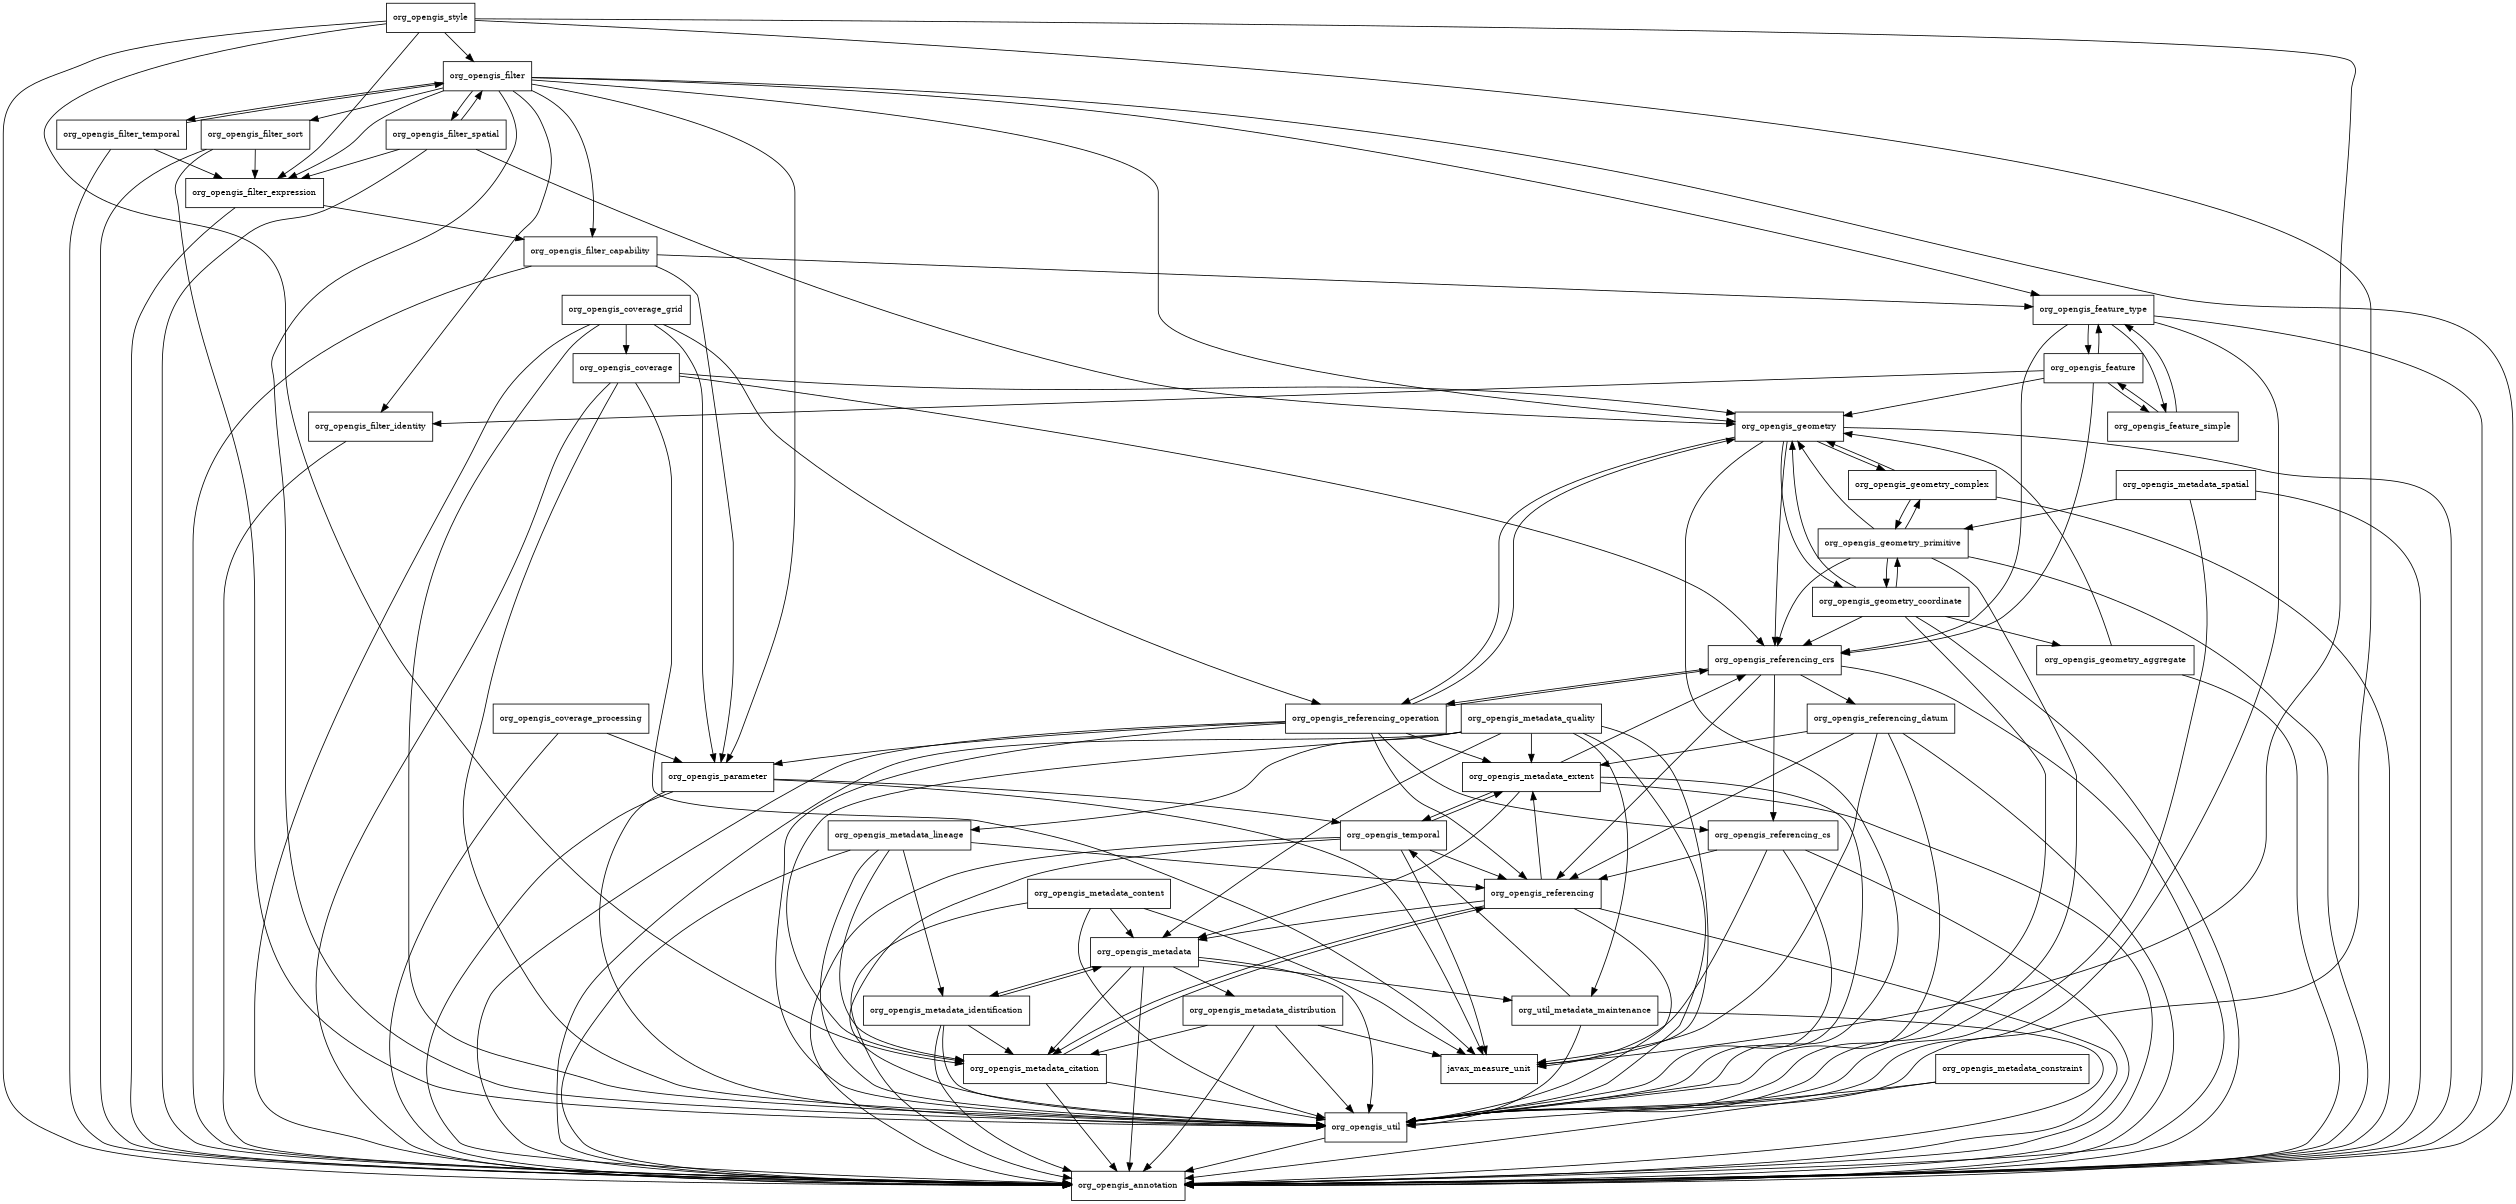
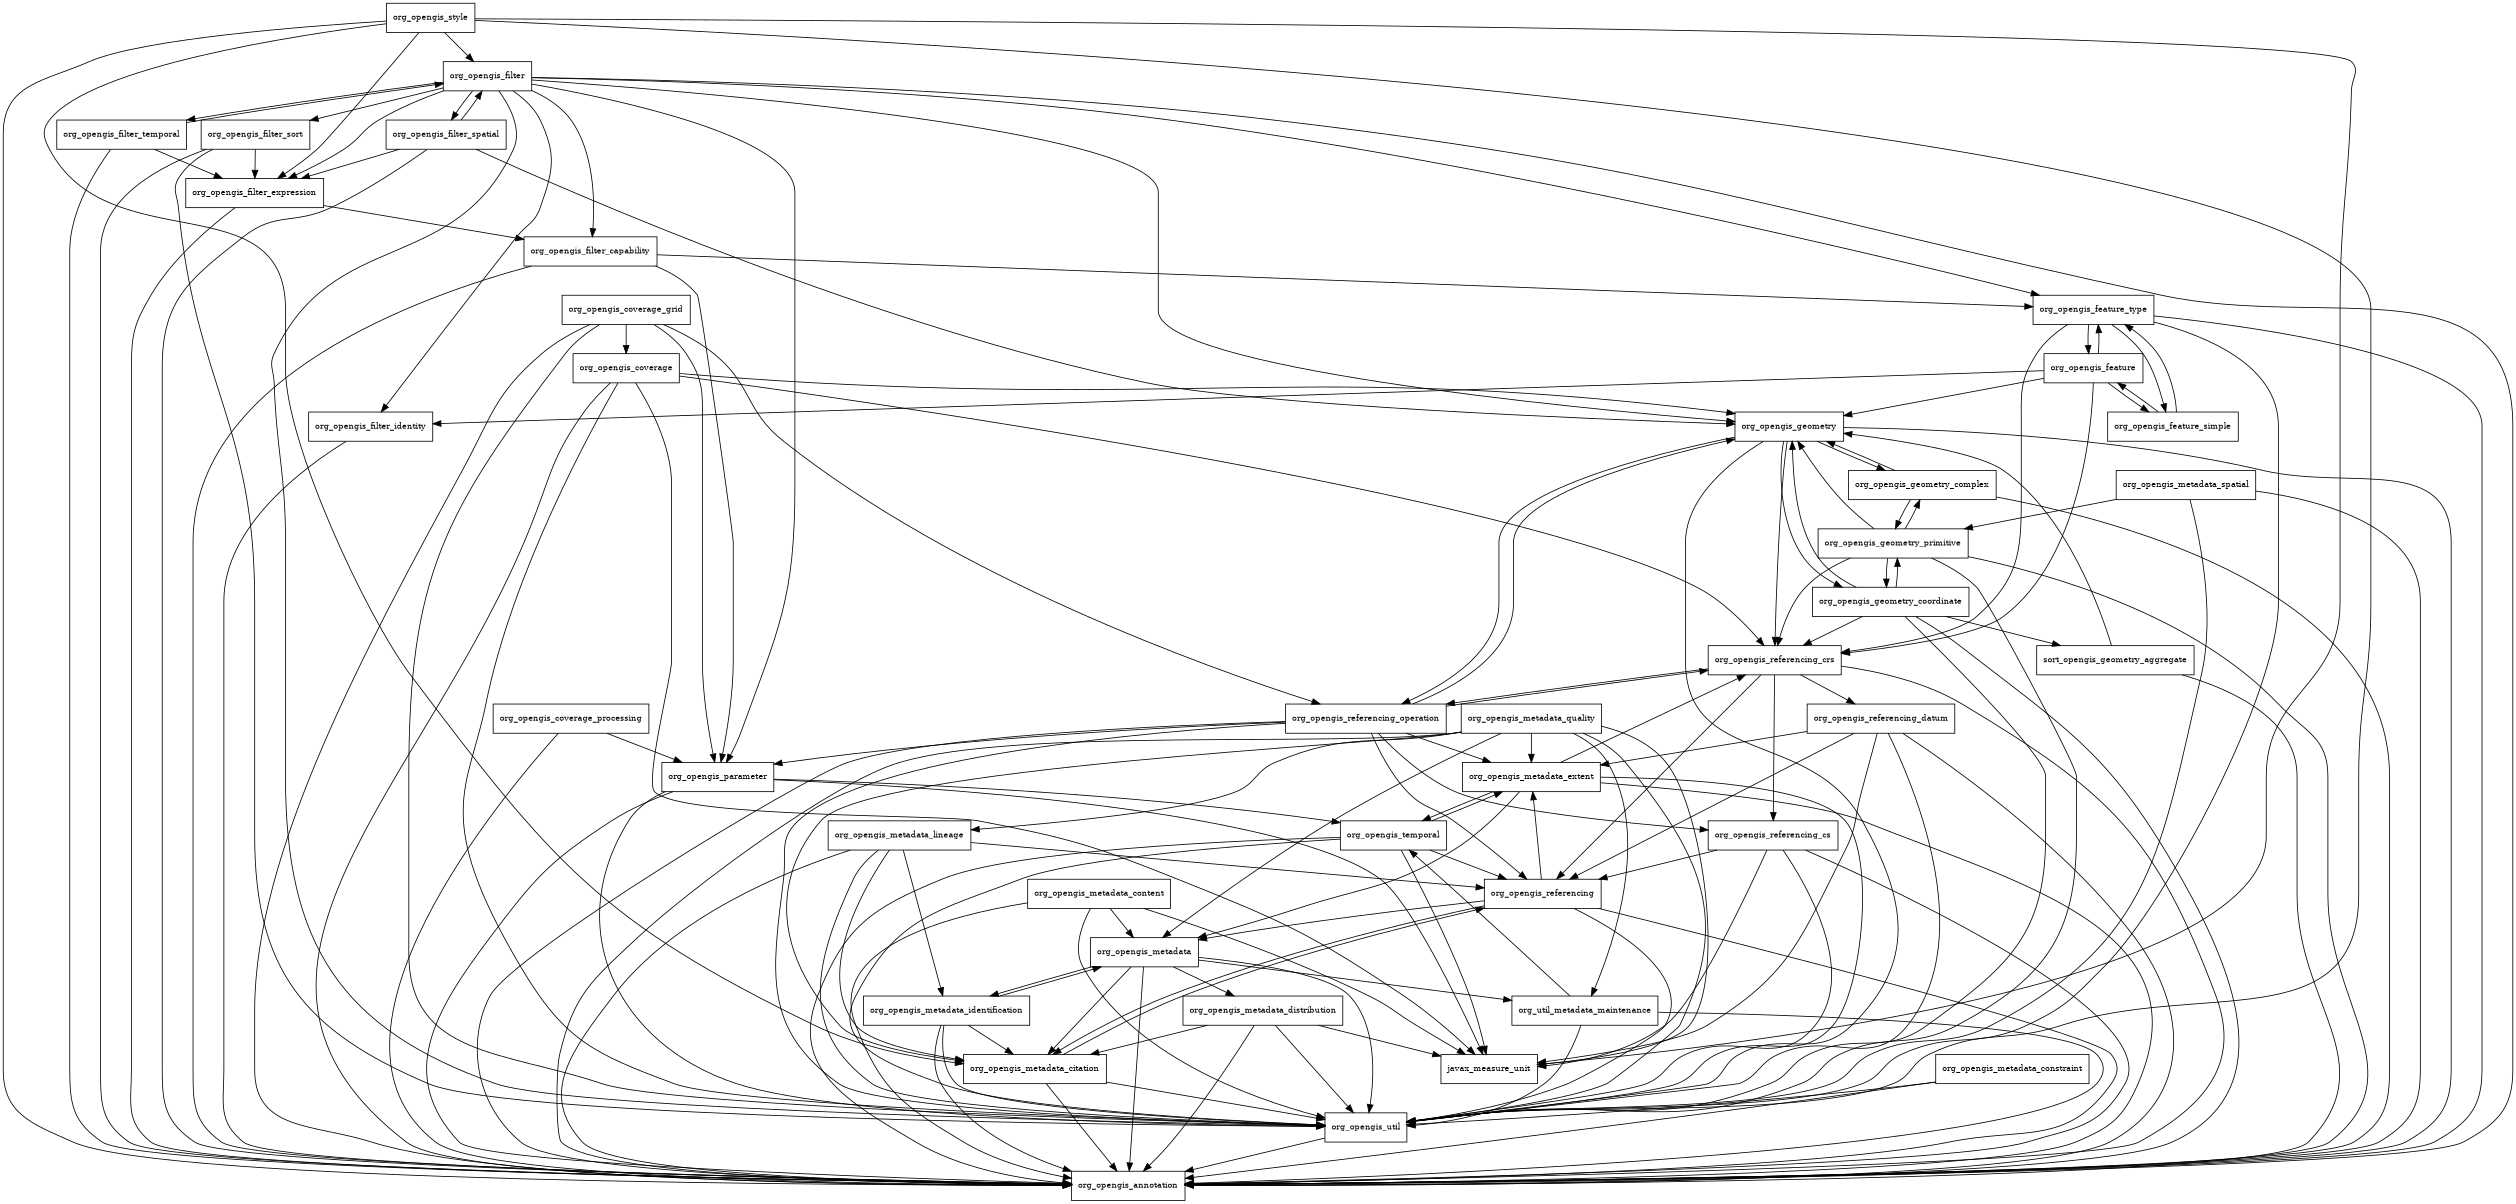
(2115, 660) -> (2115, 660)
